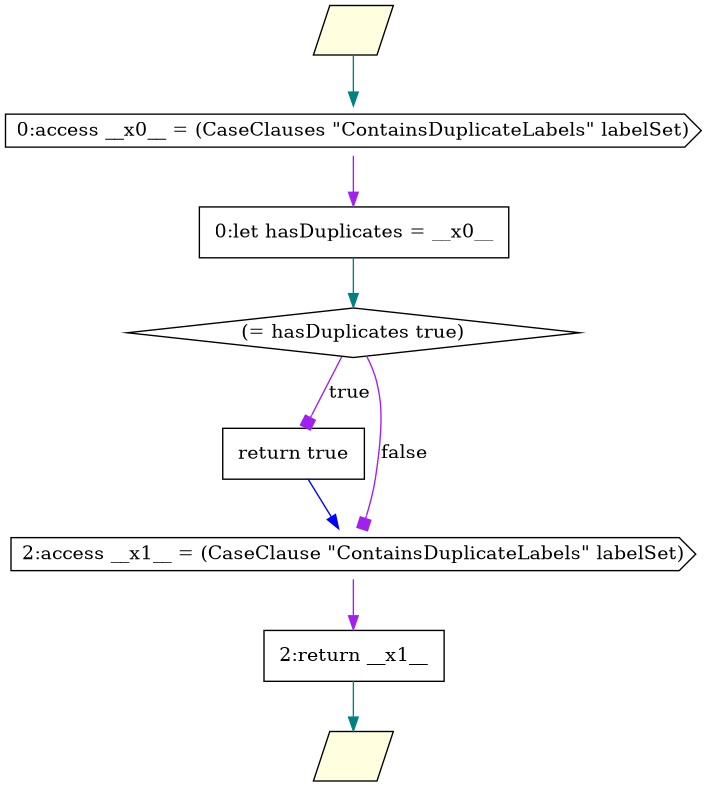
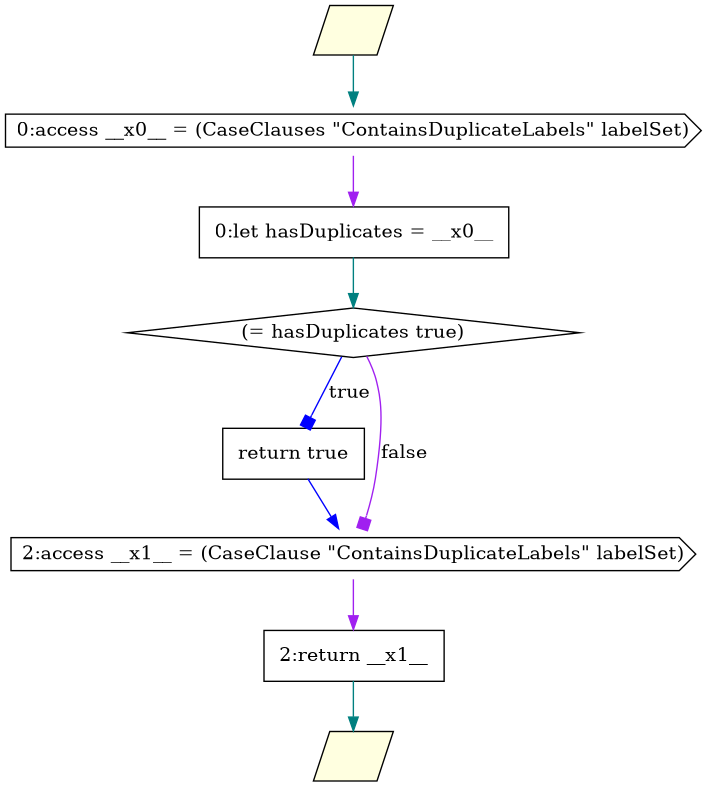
(327, 386) -> (327, 386)
